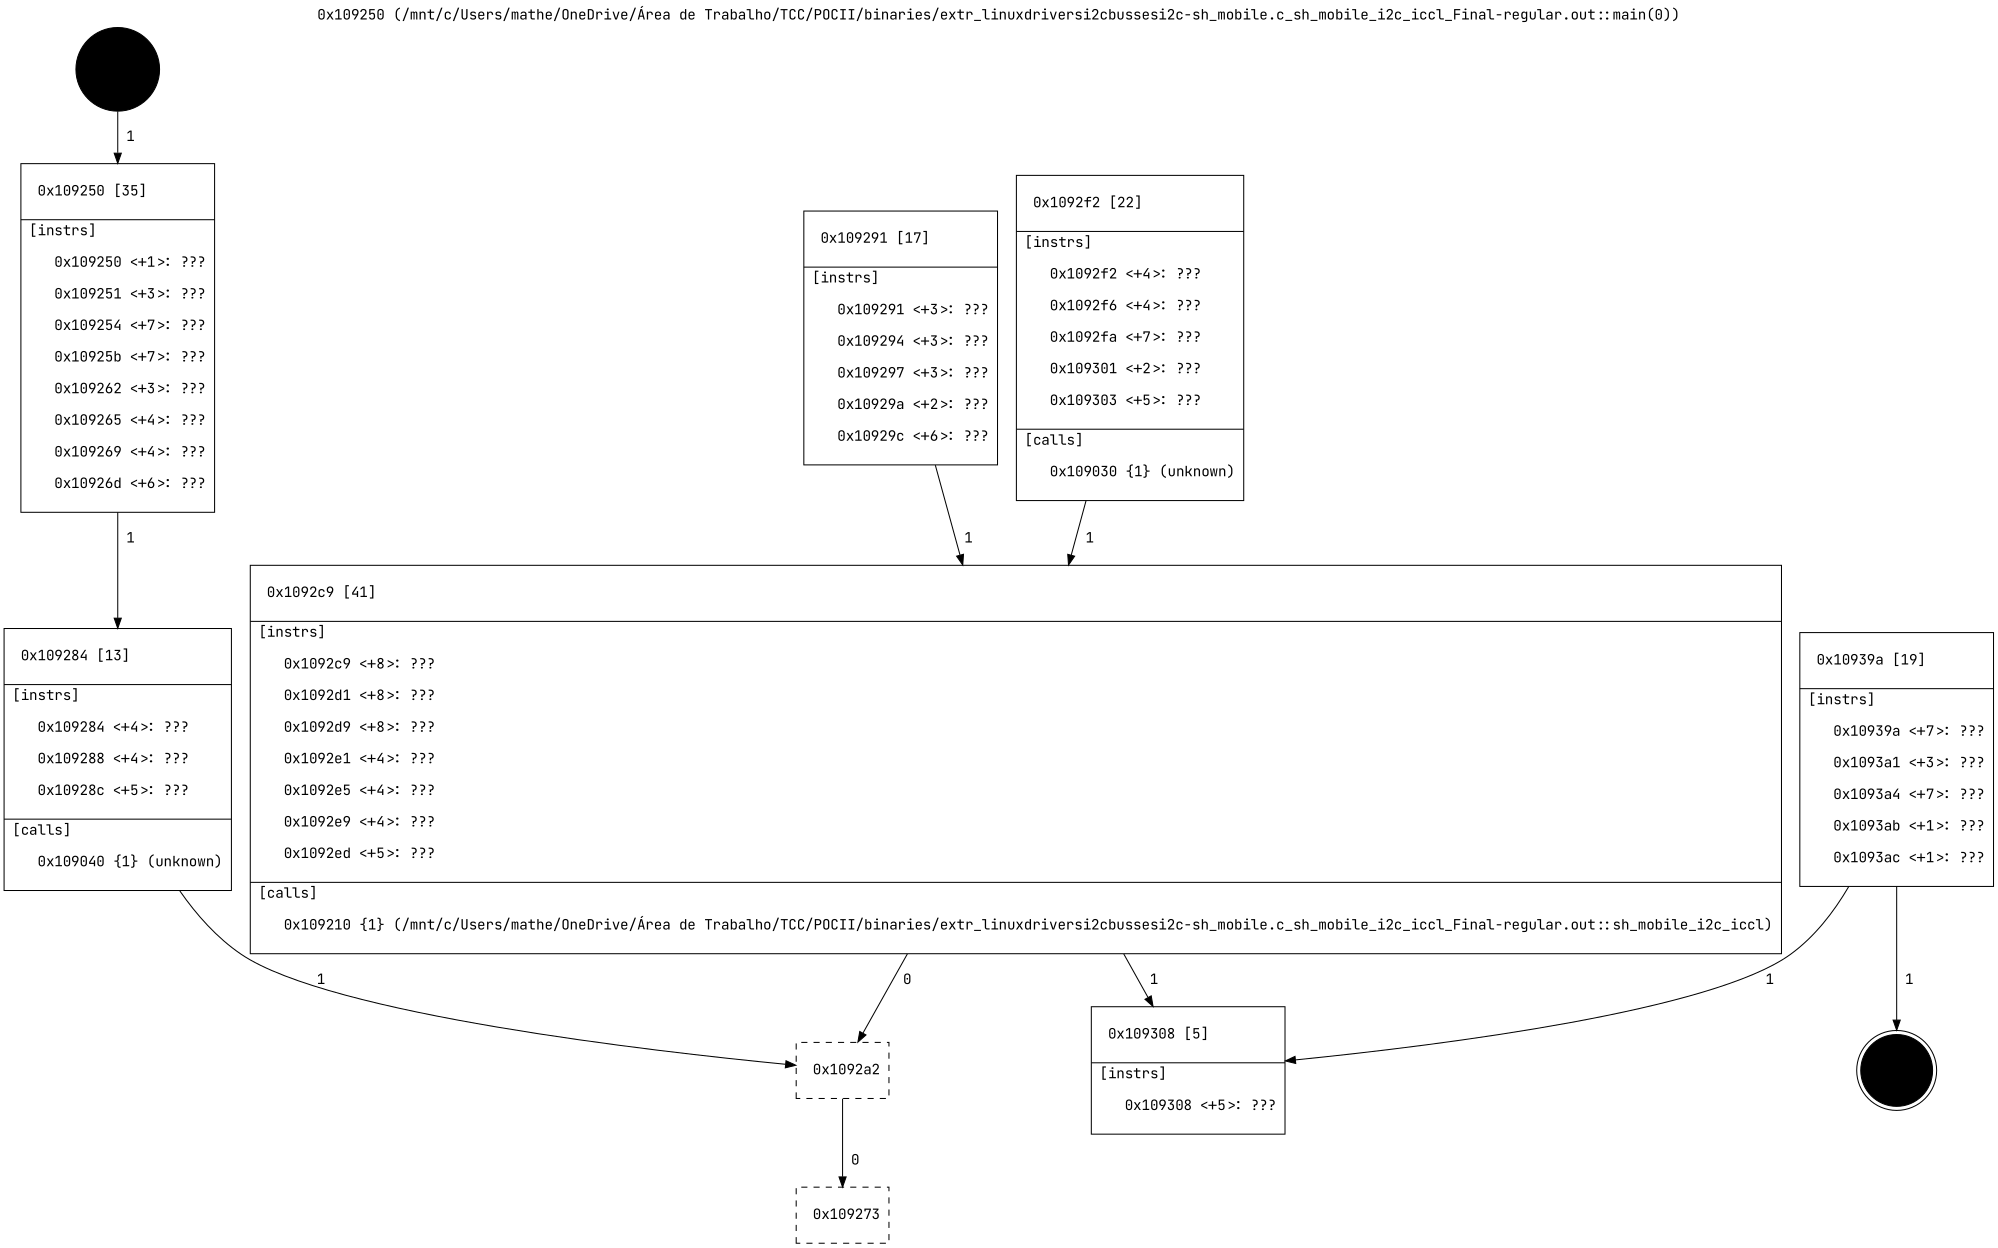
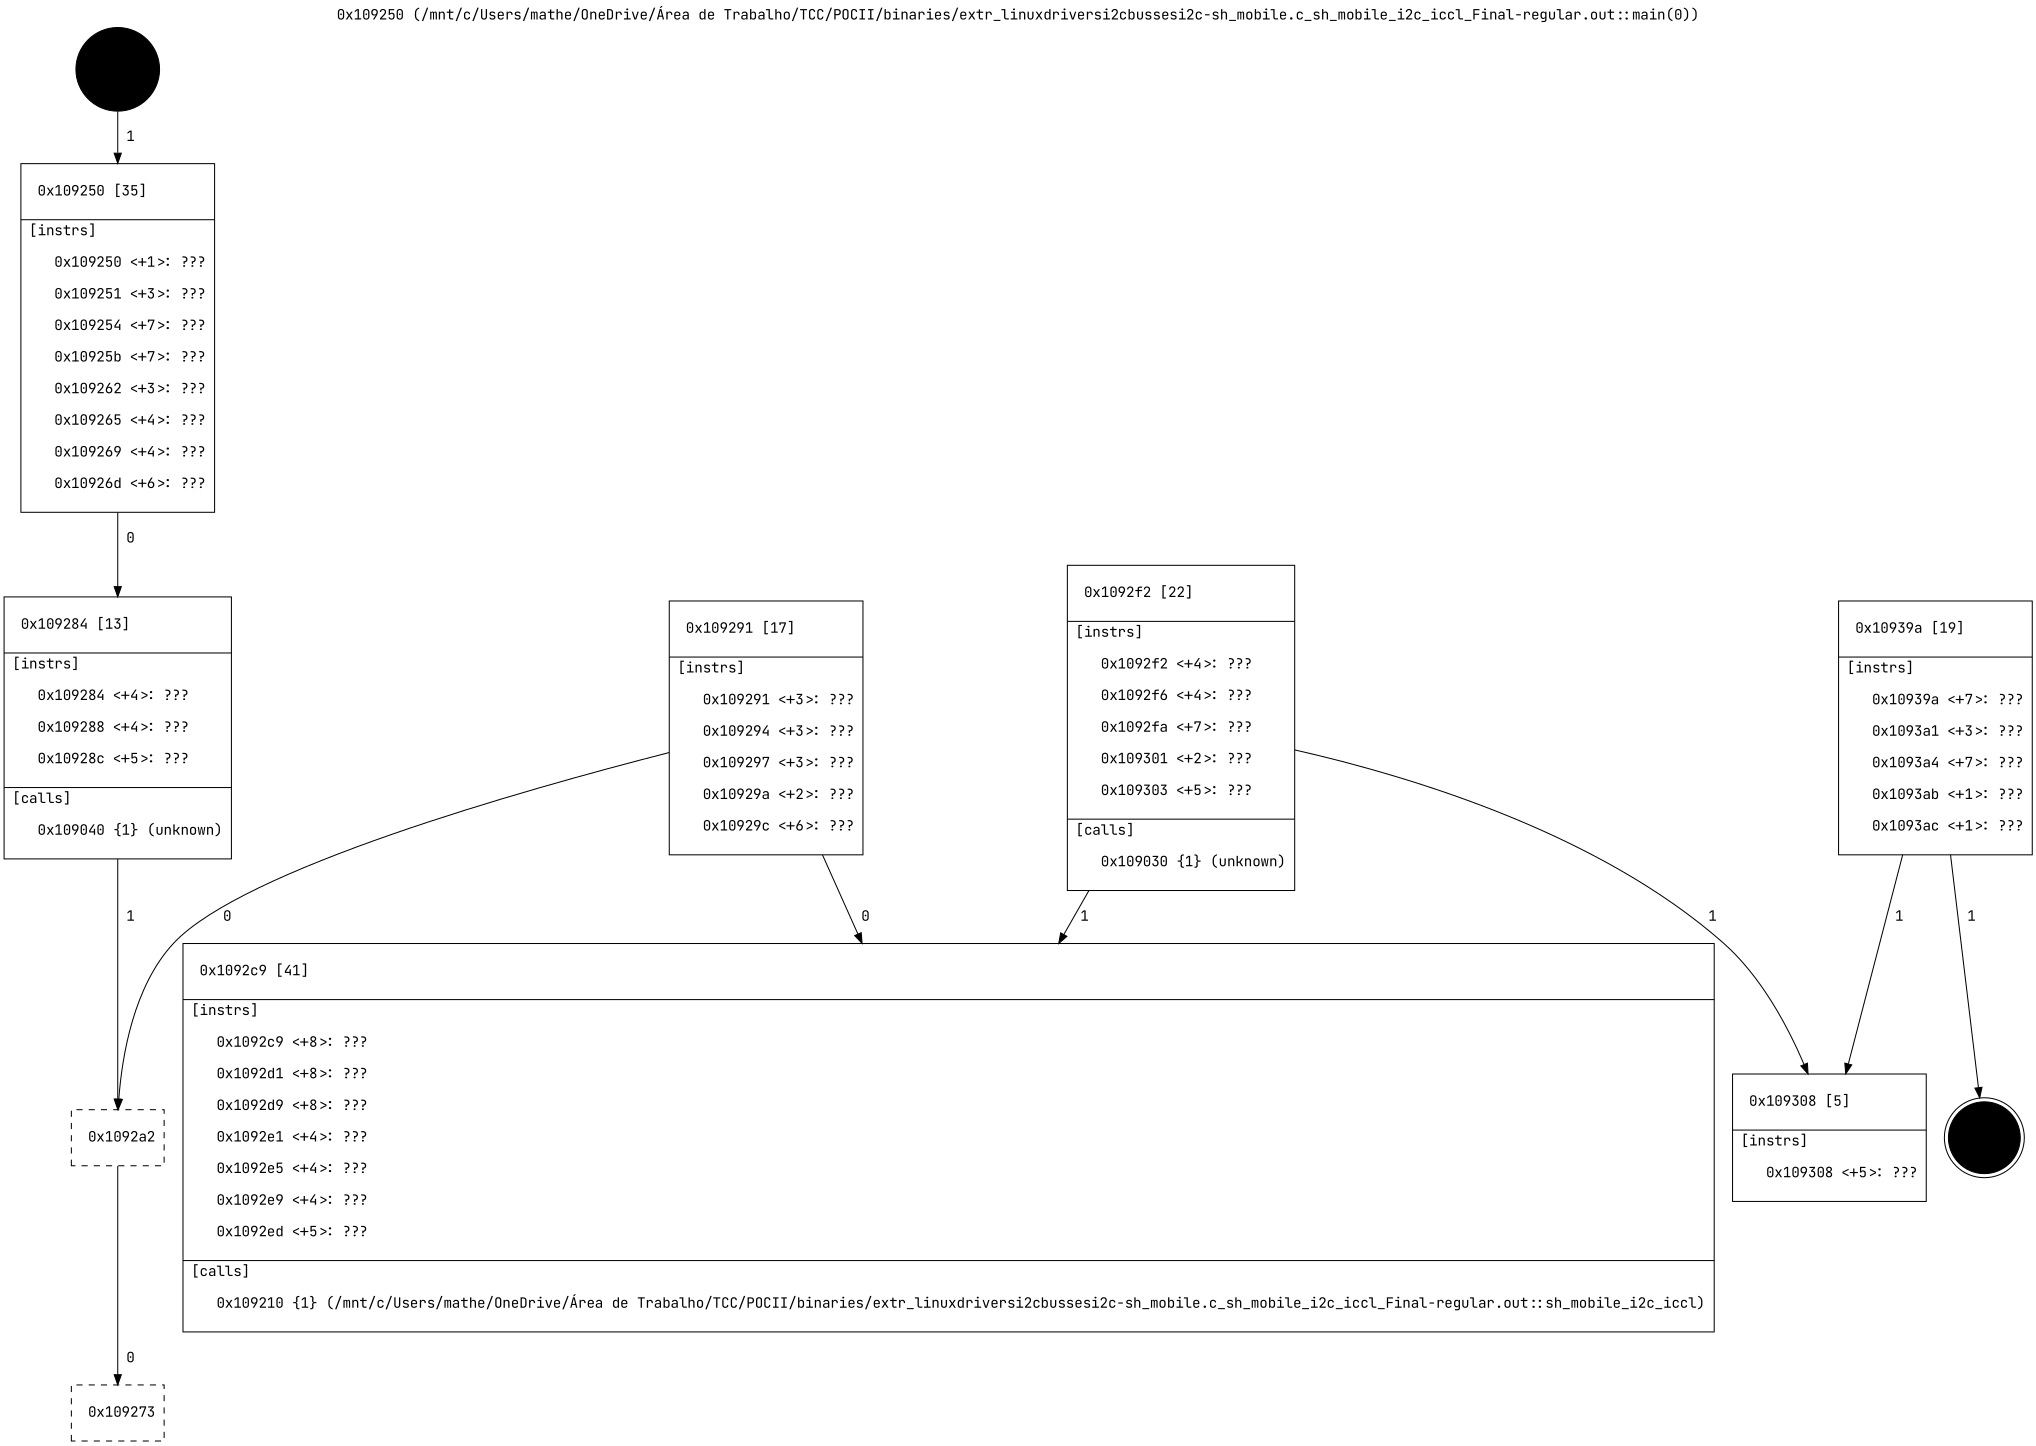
(126, 539) -> (126, 539)
(964, 539) -> (861, 917)
(1136, 976) -> (1587, 853)
(885, 993) -> (333, 856)
